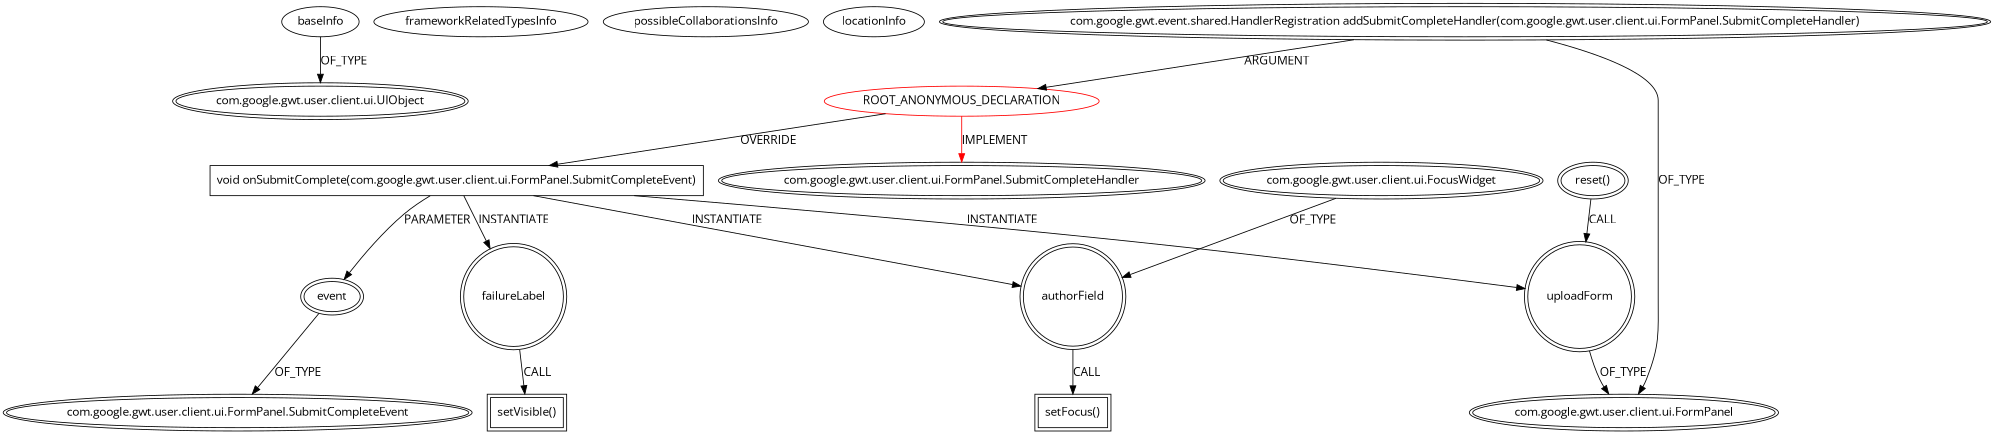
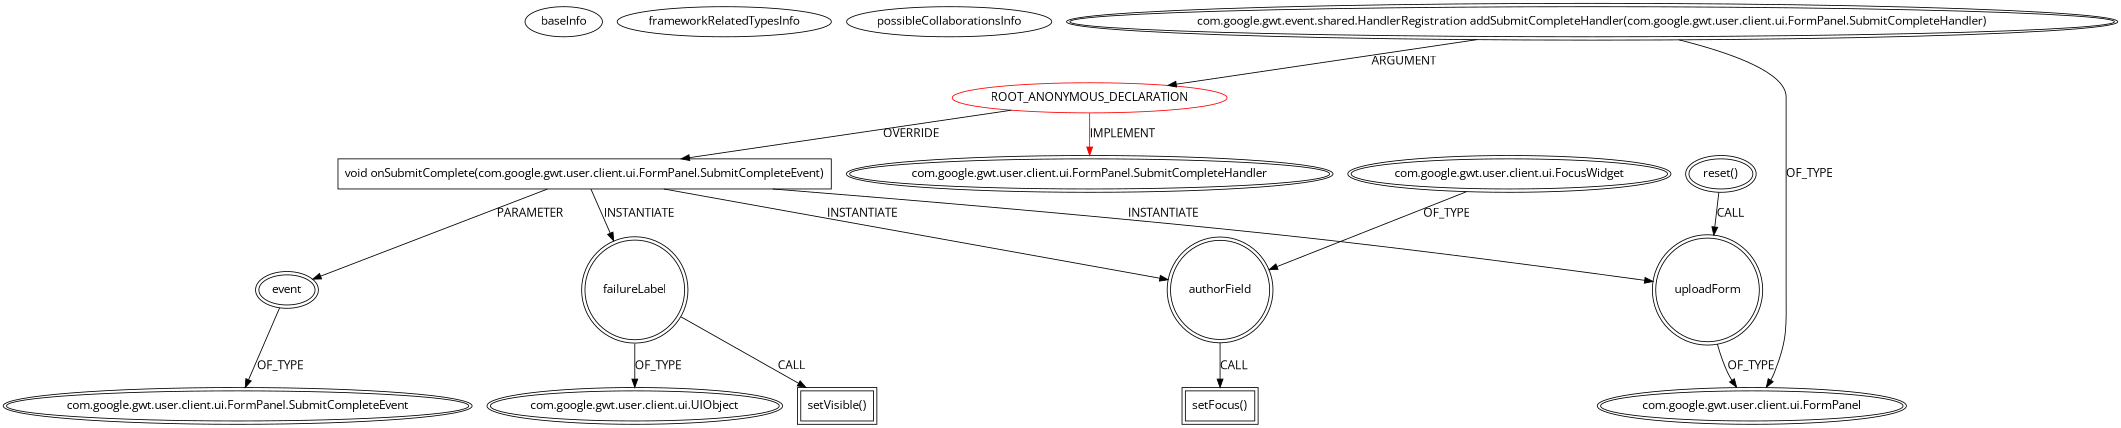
(874, 22) -> none
(320, 55) -> (635, 361)
